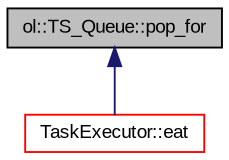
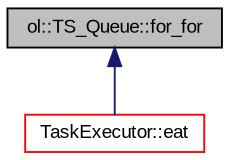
(115, 28) -> (115, 28)
